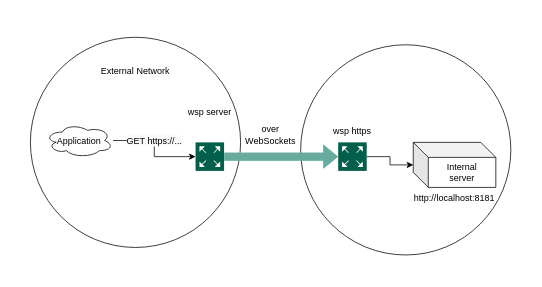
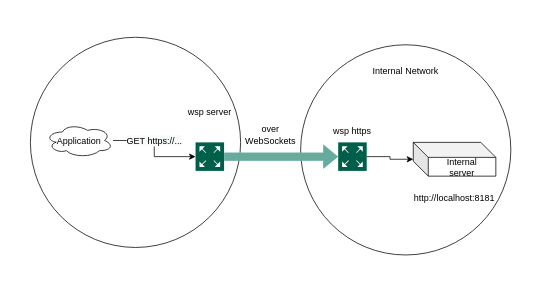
(135, 71) -> none
none -> (405, 71)
(454, 165) -> (454, 159)
